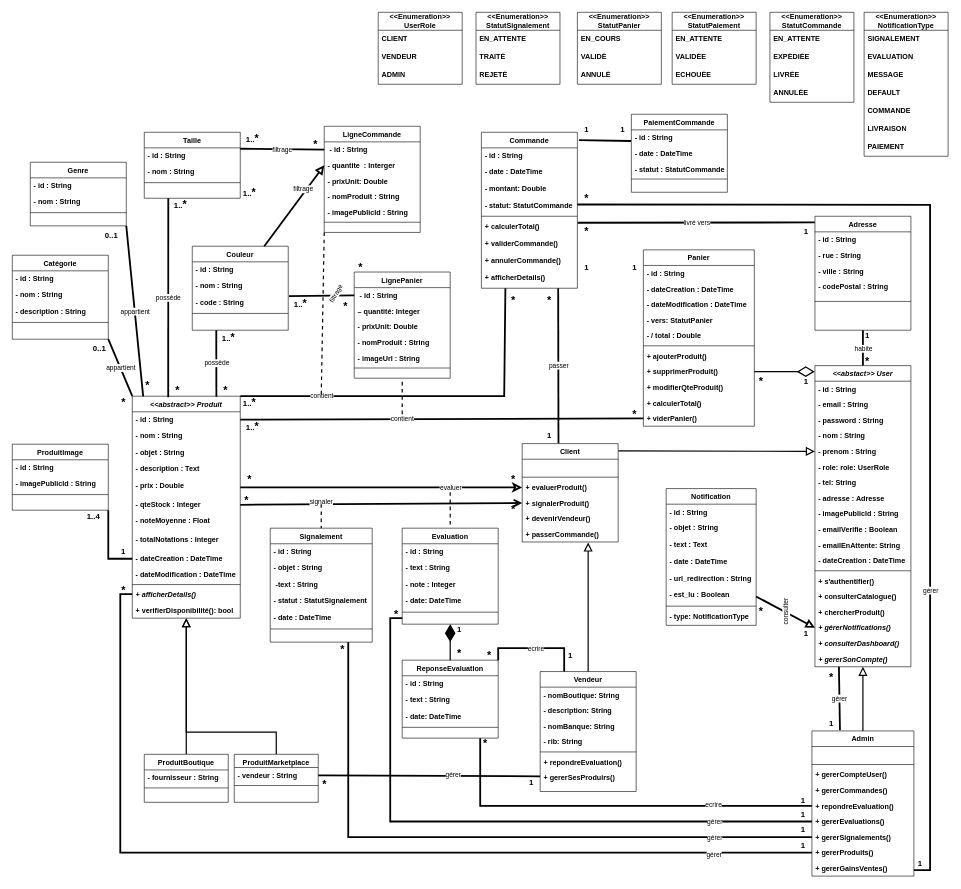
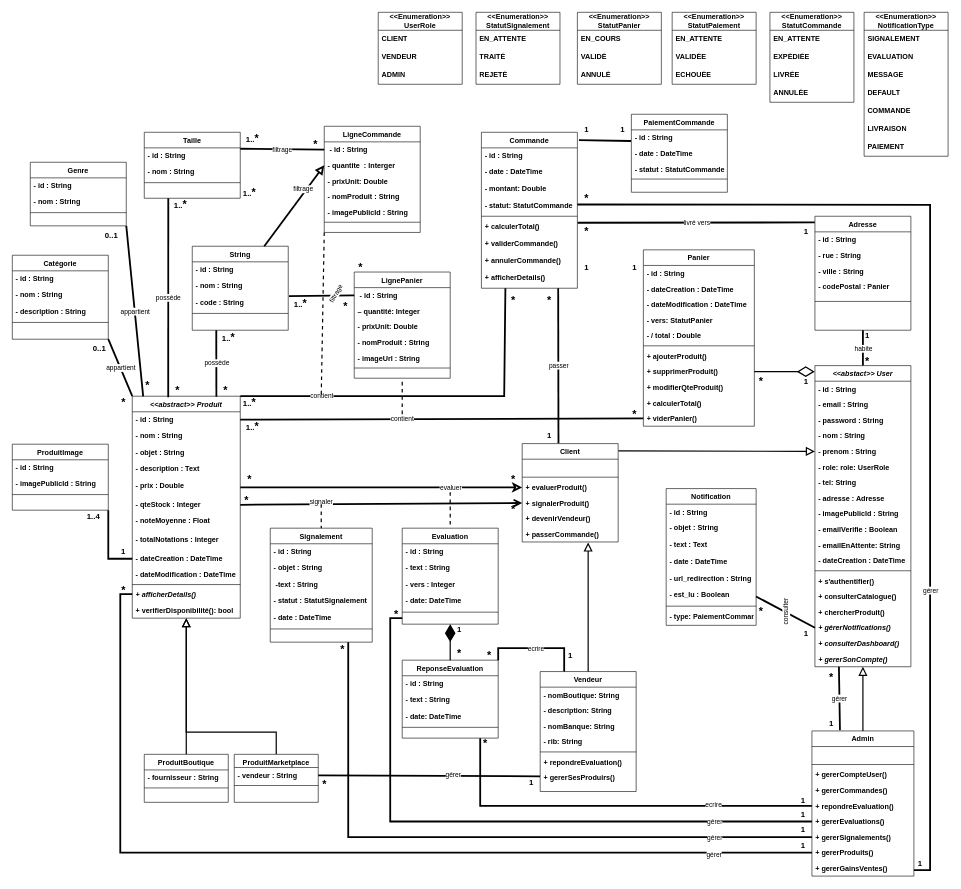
(240, 254) -> (240, 254)
(855, 287) -> (855, 287)
(434, 584) -> (434, 584)
(712, 617) -> (714, 617)
(806, 623) -> (808, 624)
